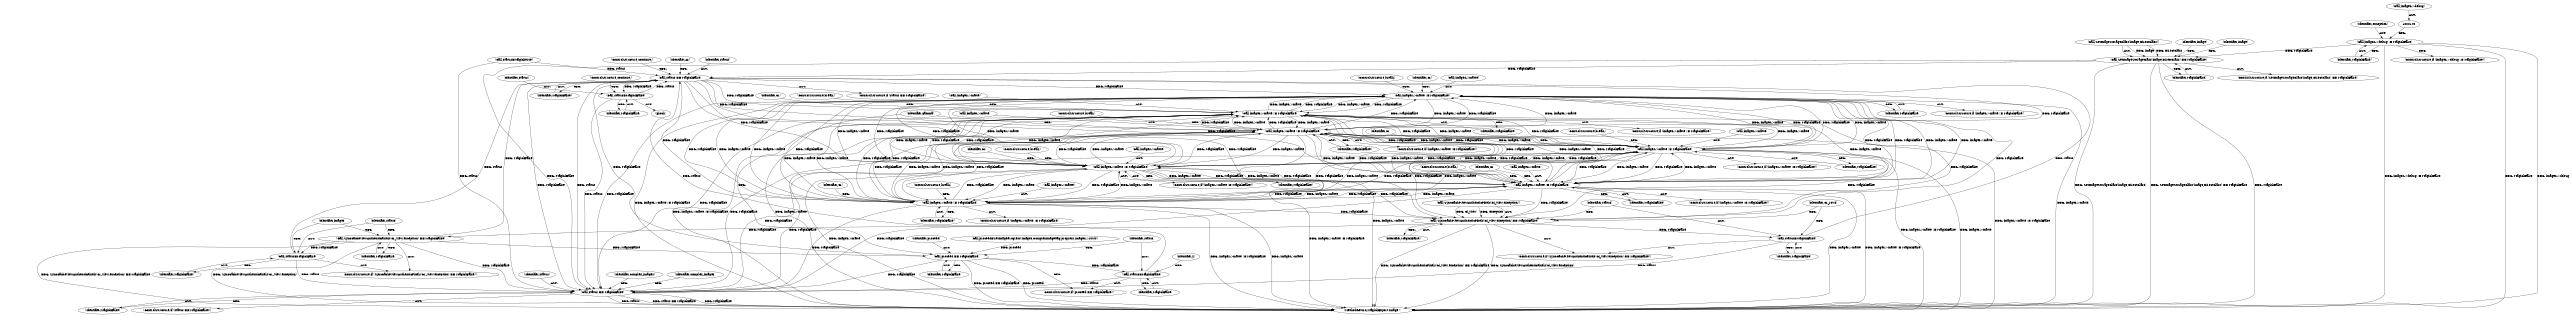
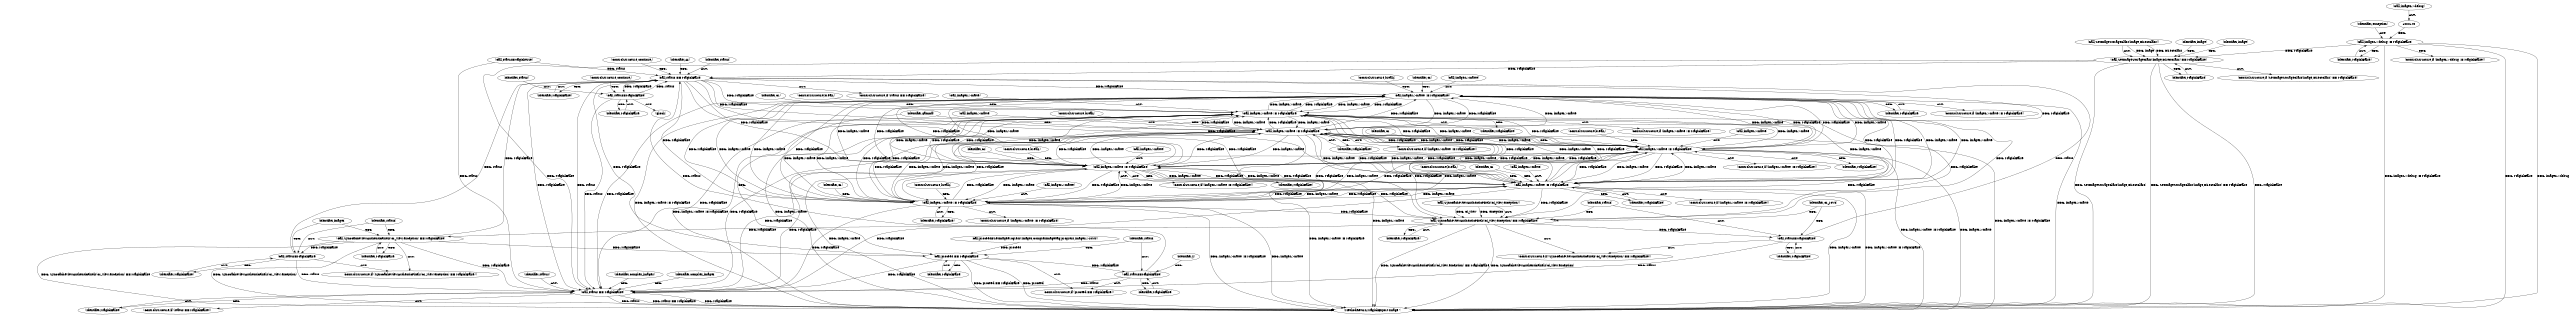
(2403, 33) -> (2403, 33)
(926, 239) -> none
(1058, 275) -> (1058, 275)
